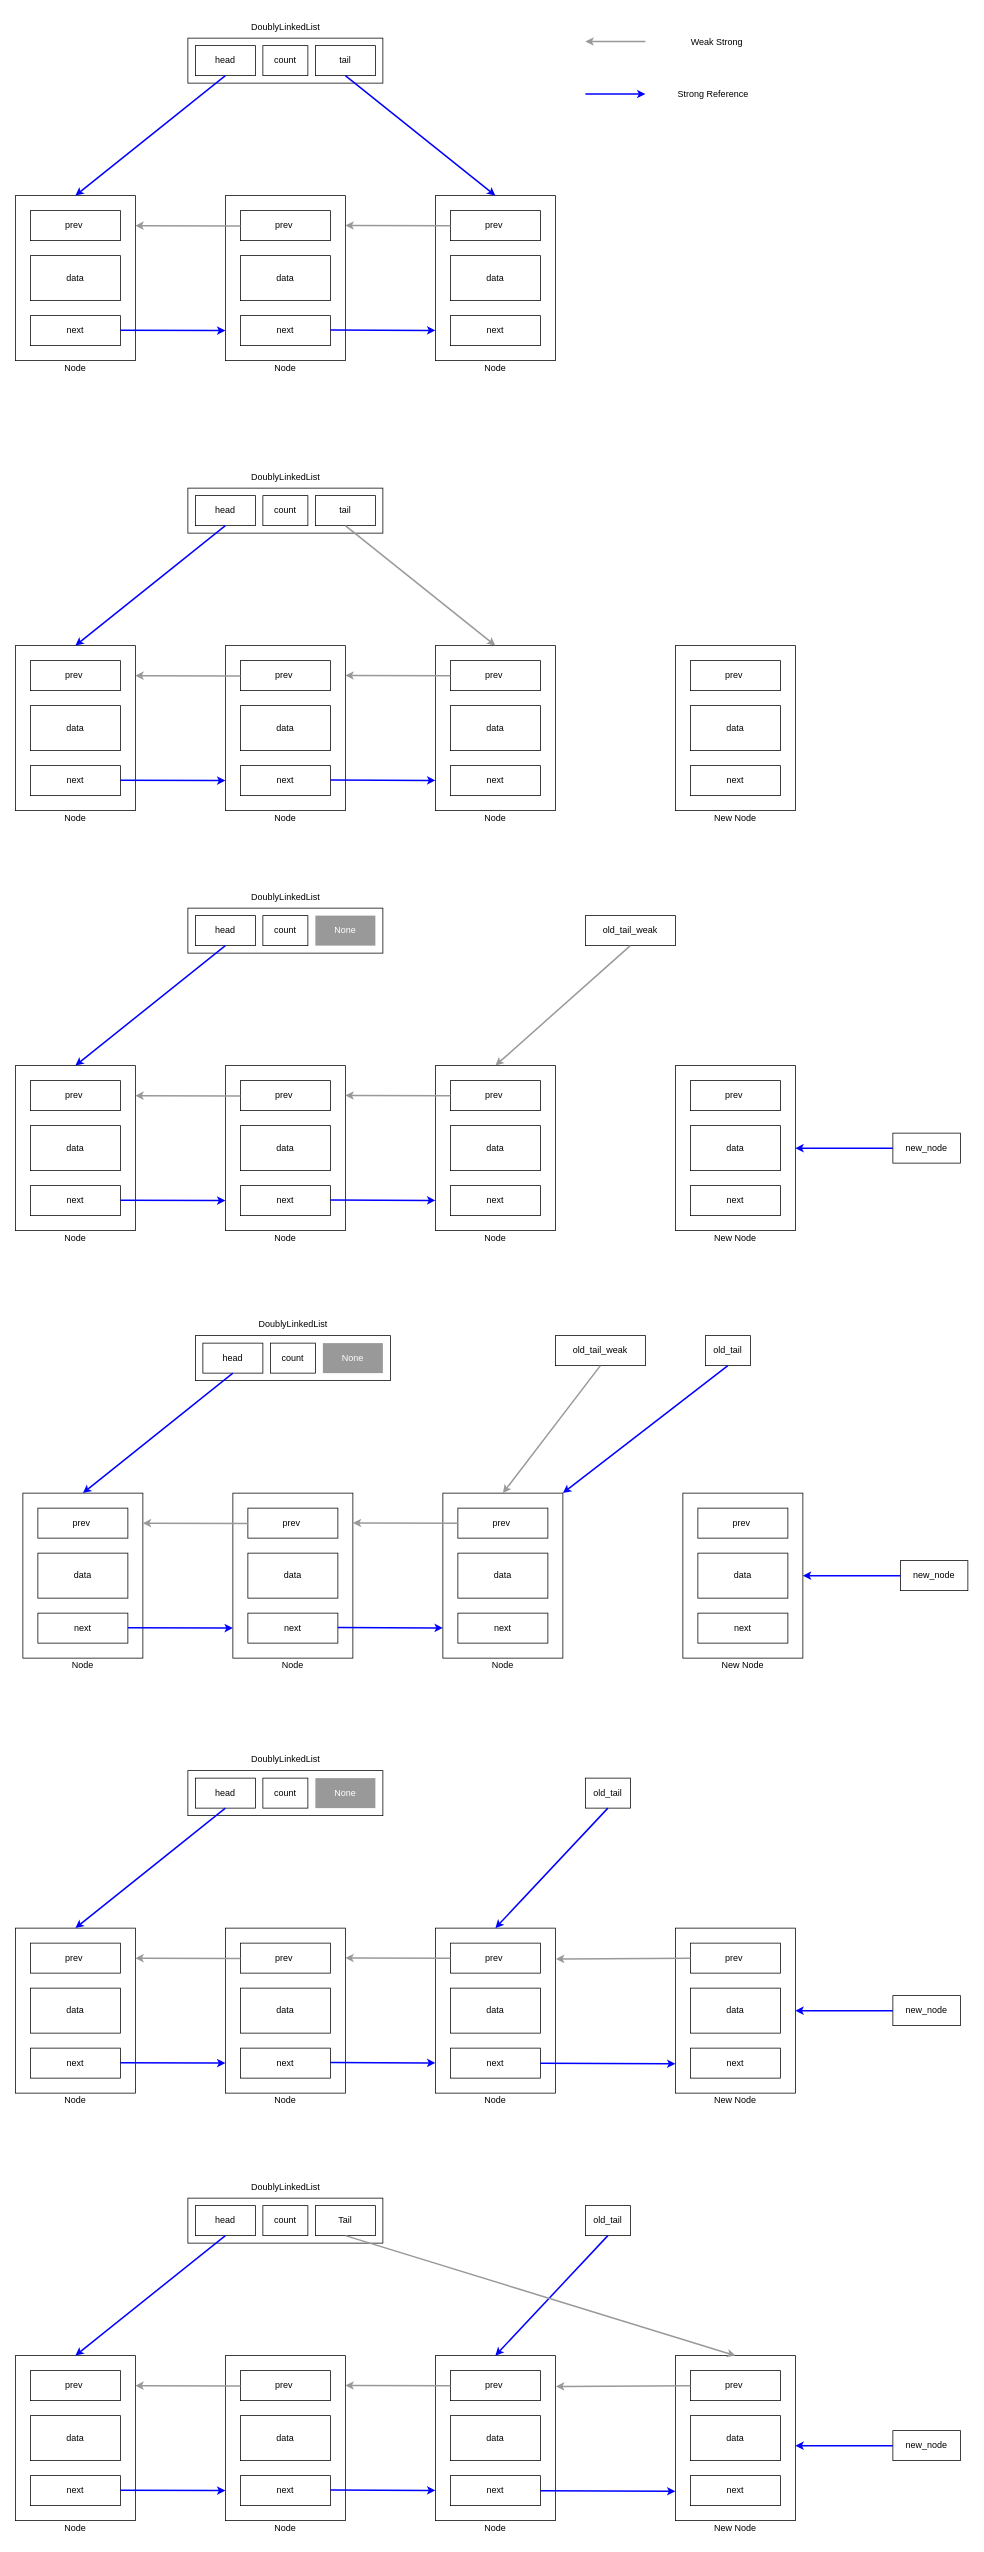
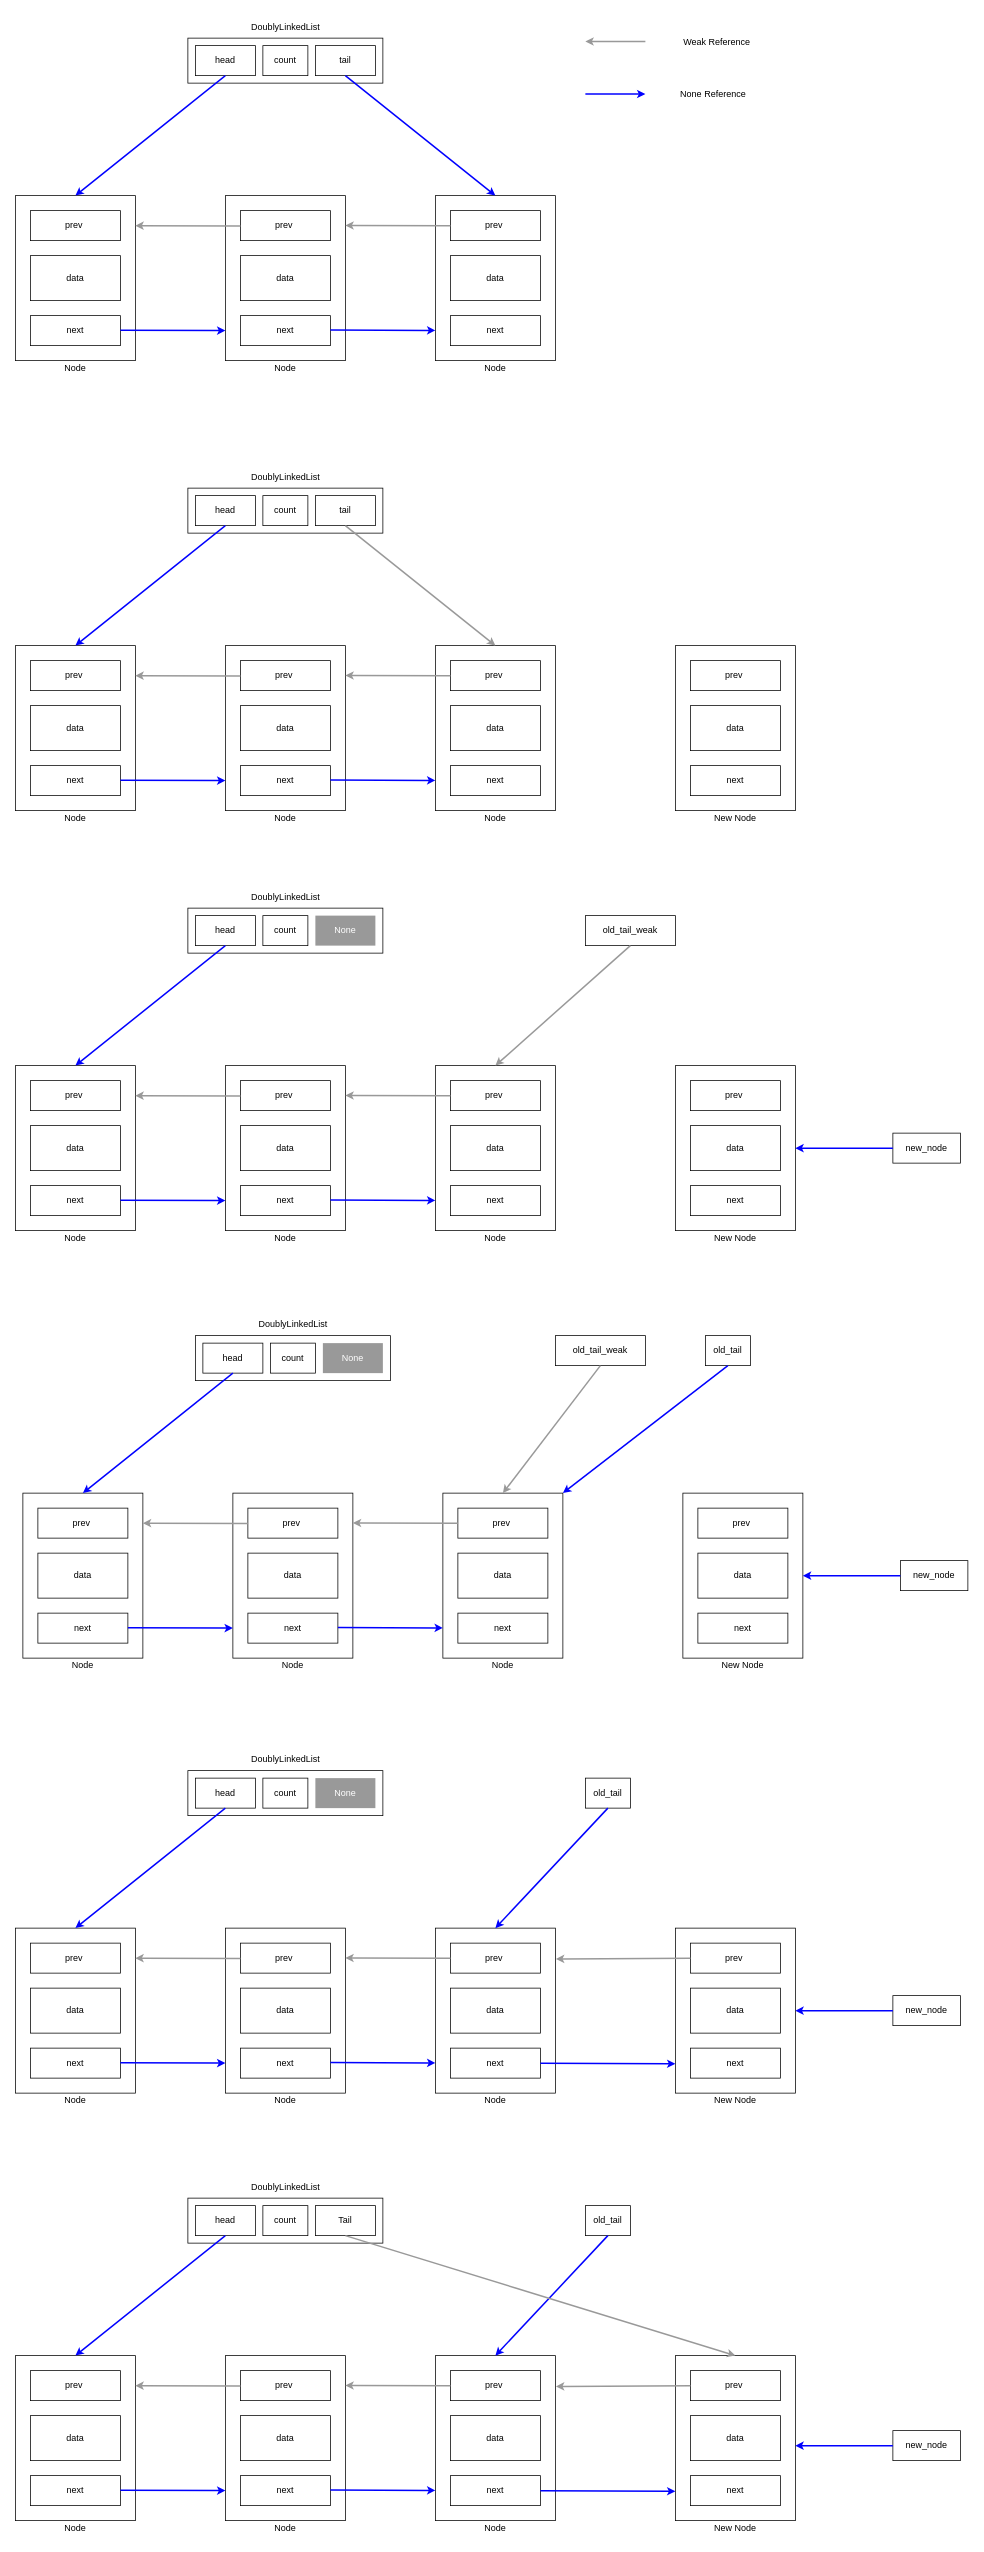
(717, 42) -> (717, 42)
(713, 94) -> (713, 94)
